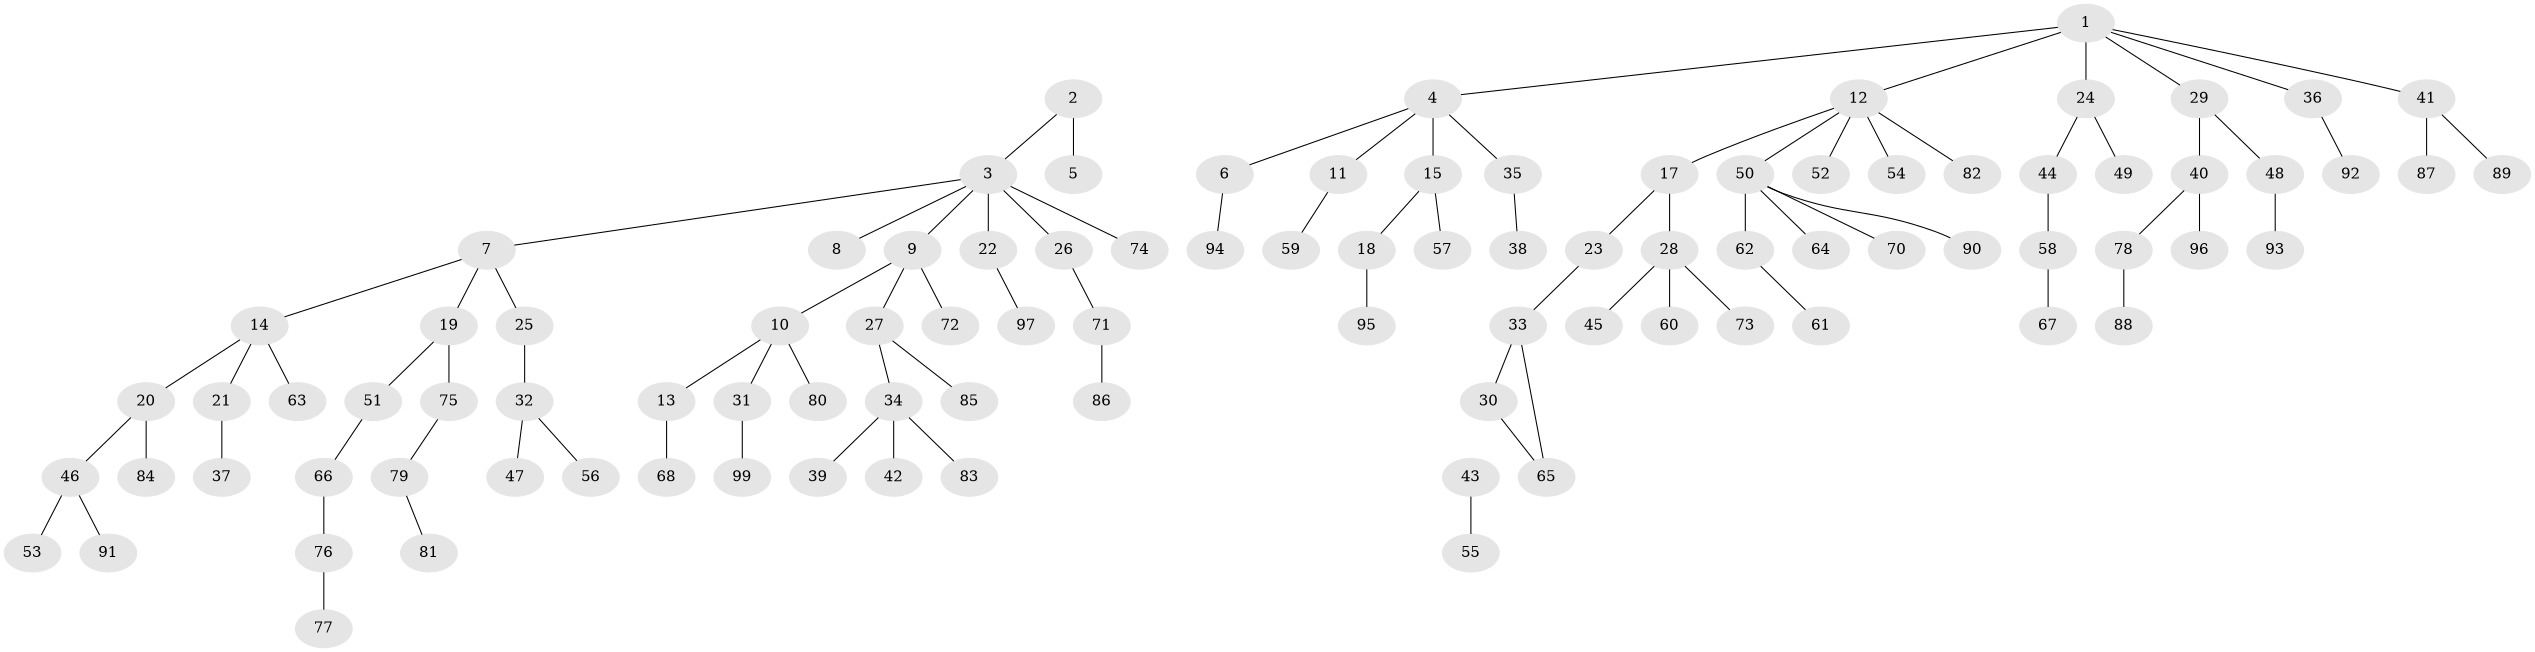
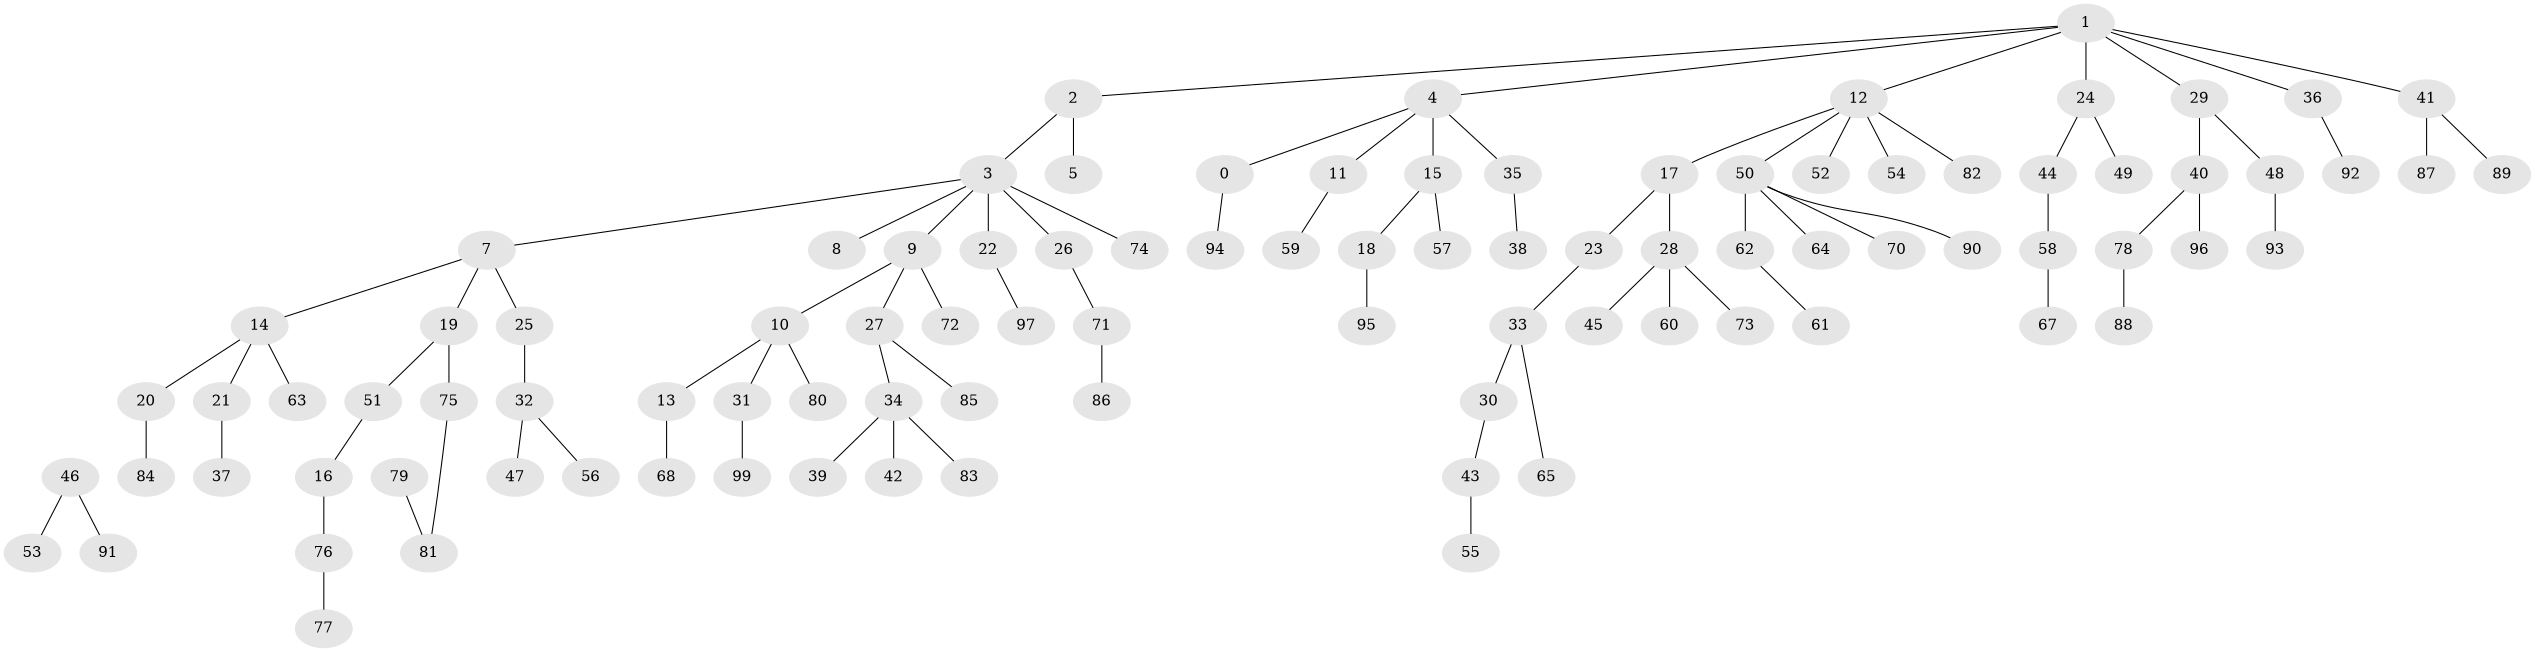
none -> (1580, 61)
(1225, 175) -> (1225, 175)
(108, 439) -> none
(1518, 439) -> (1480, 439)
(424, 440) -> (440, 477)
(324, 477) -> (324, 477)
